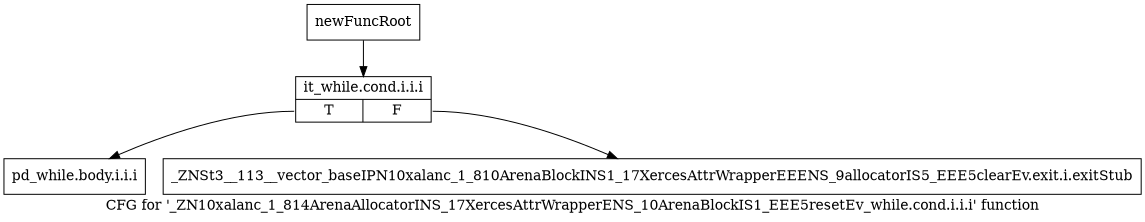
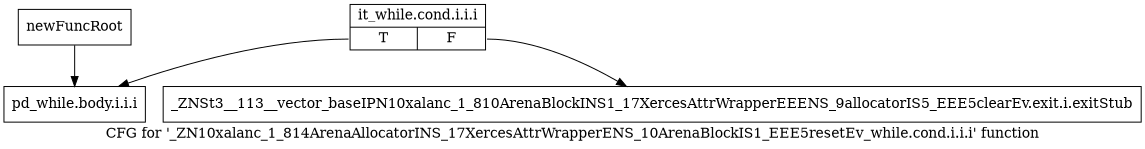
(363, 53) -> (75, 61)
